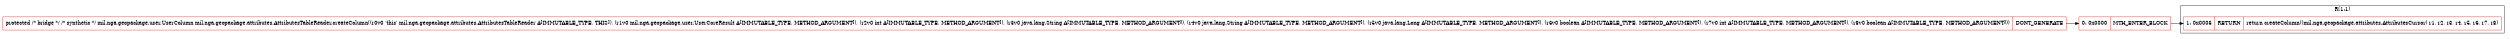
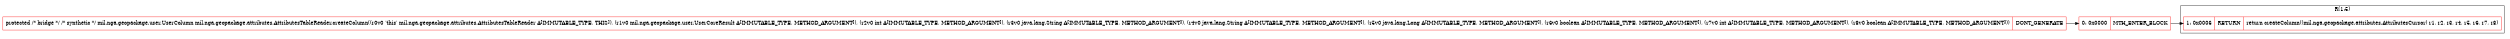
(2342, 10) -> (2342, 10)
